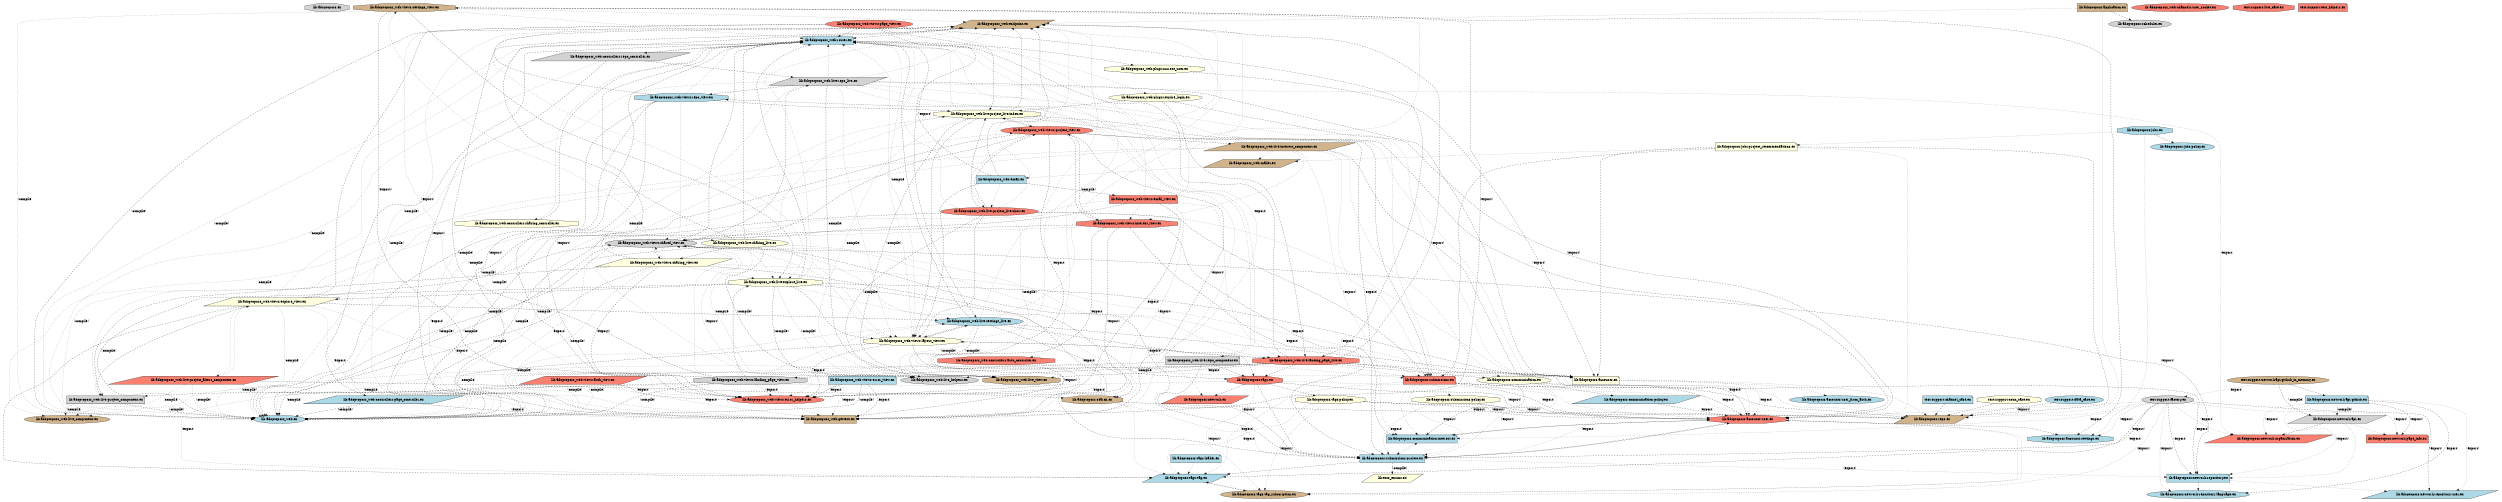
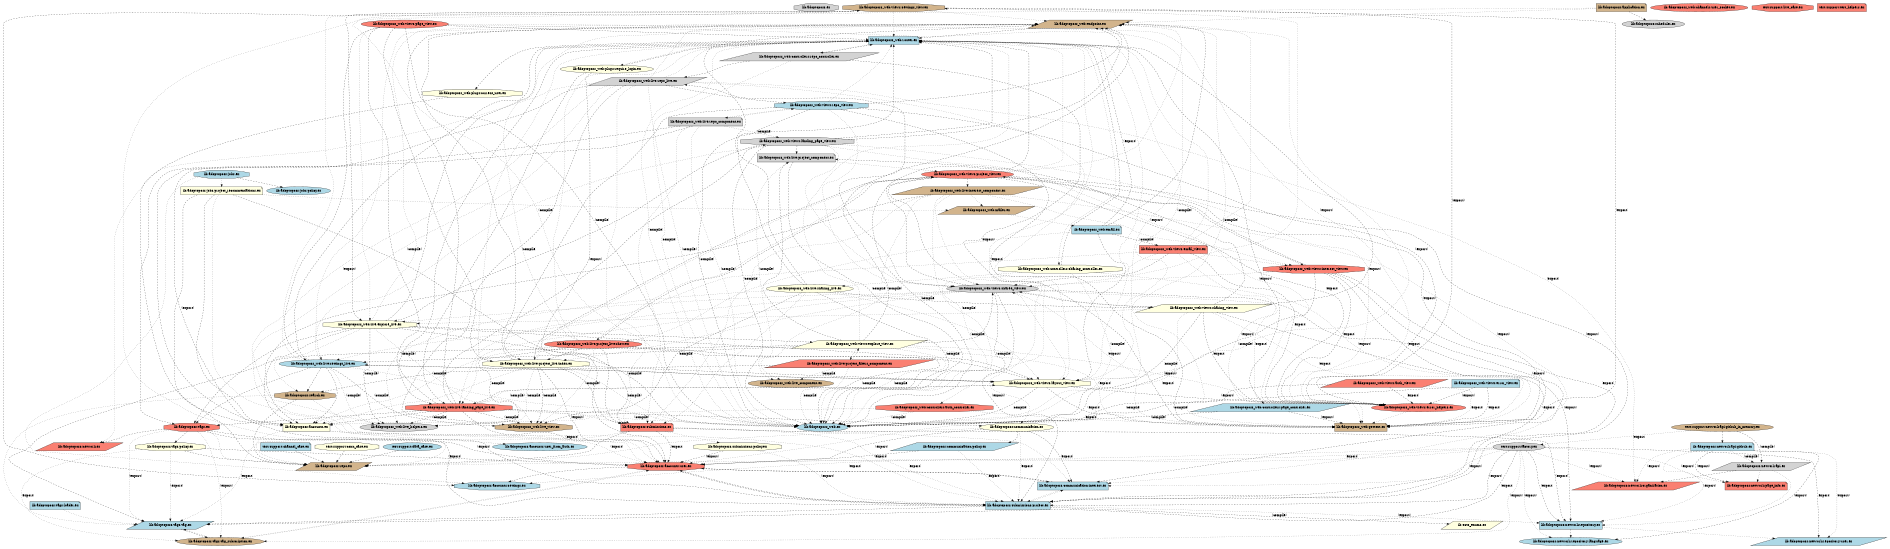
(1073, 106) -> (744, 45)
(577, 341) -> (1325, 364)
(626, 367) -> (750, 132)
(1214, 370) -> (512, 417)
